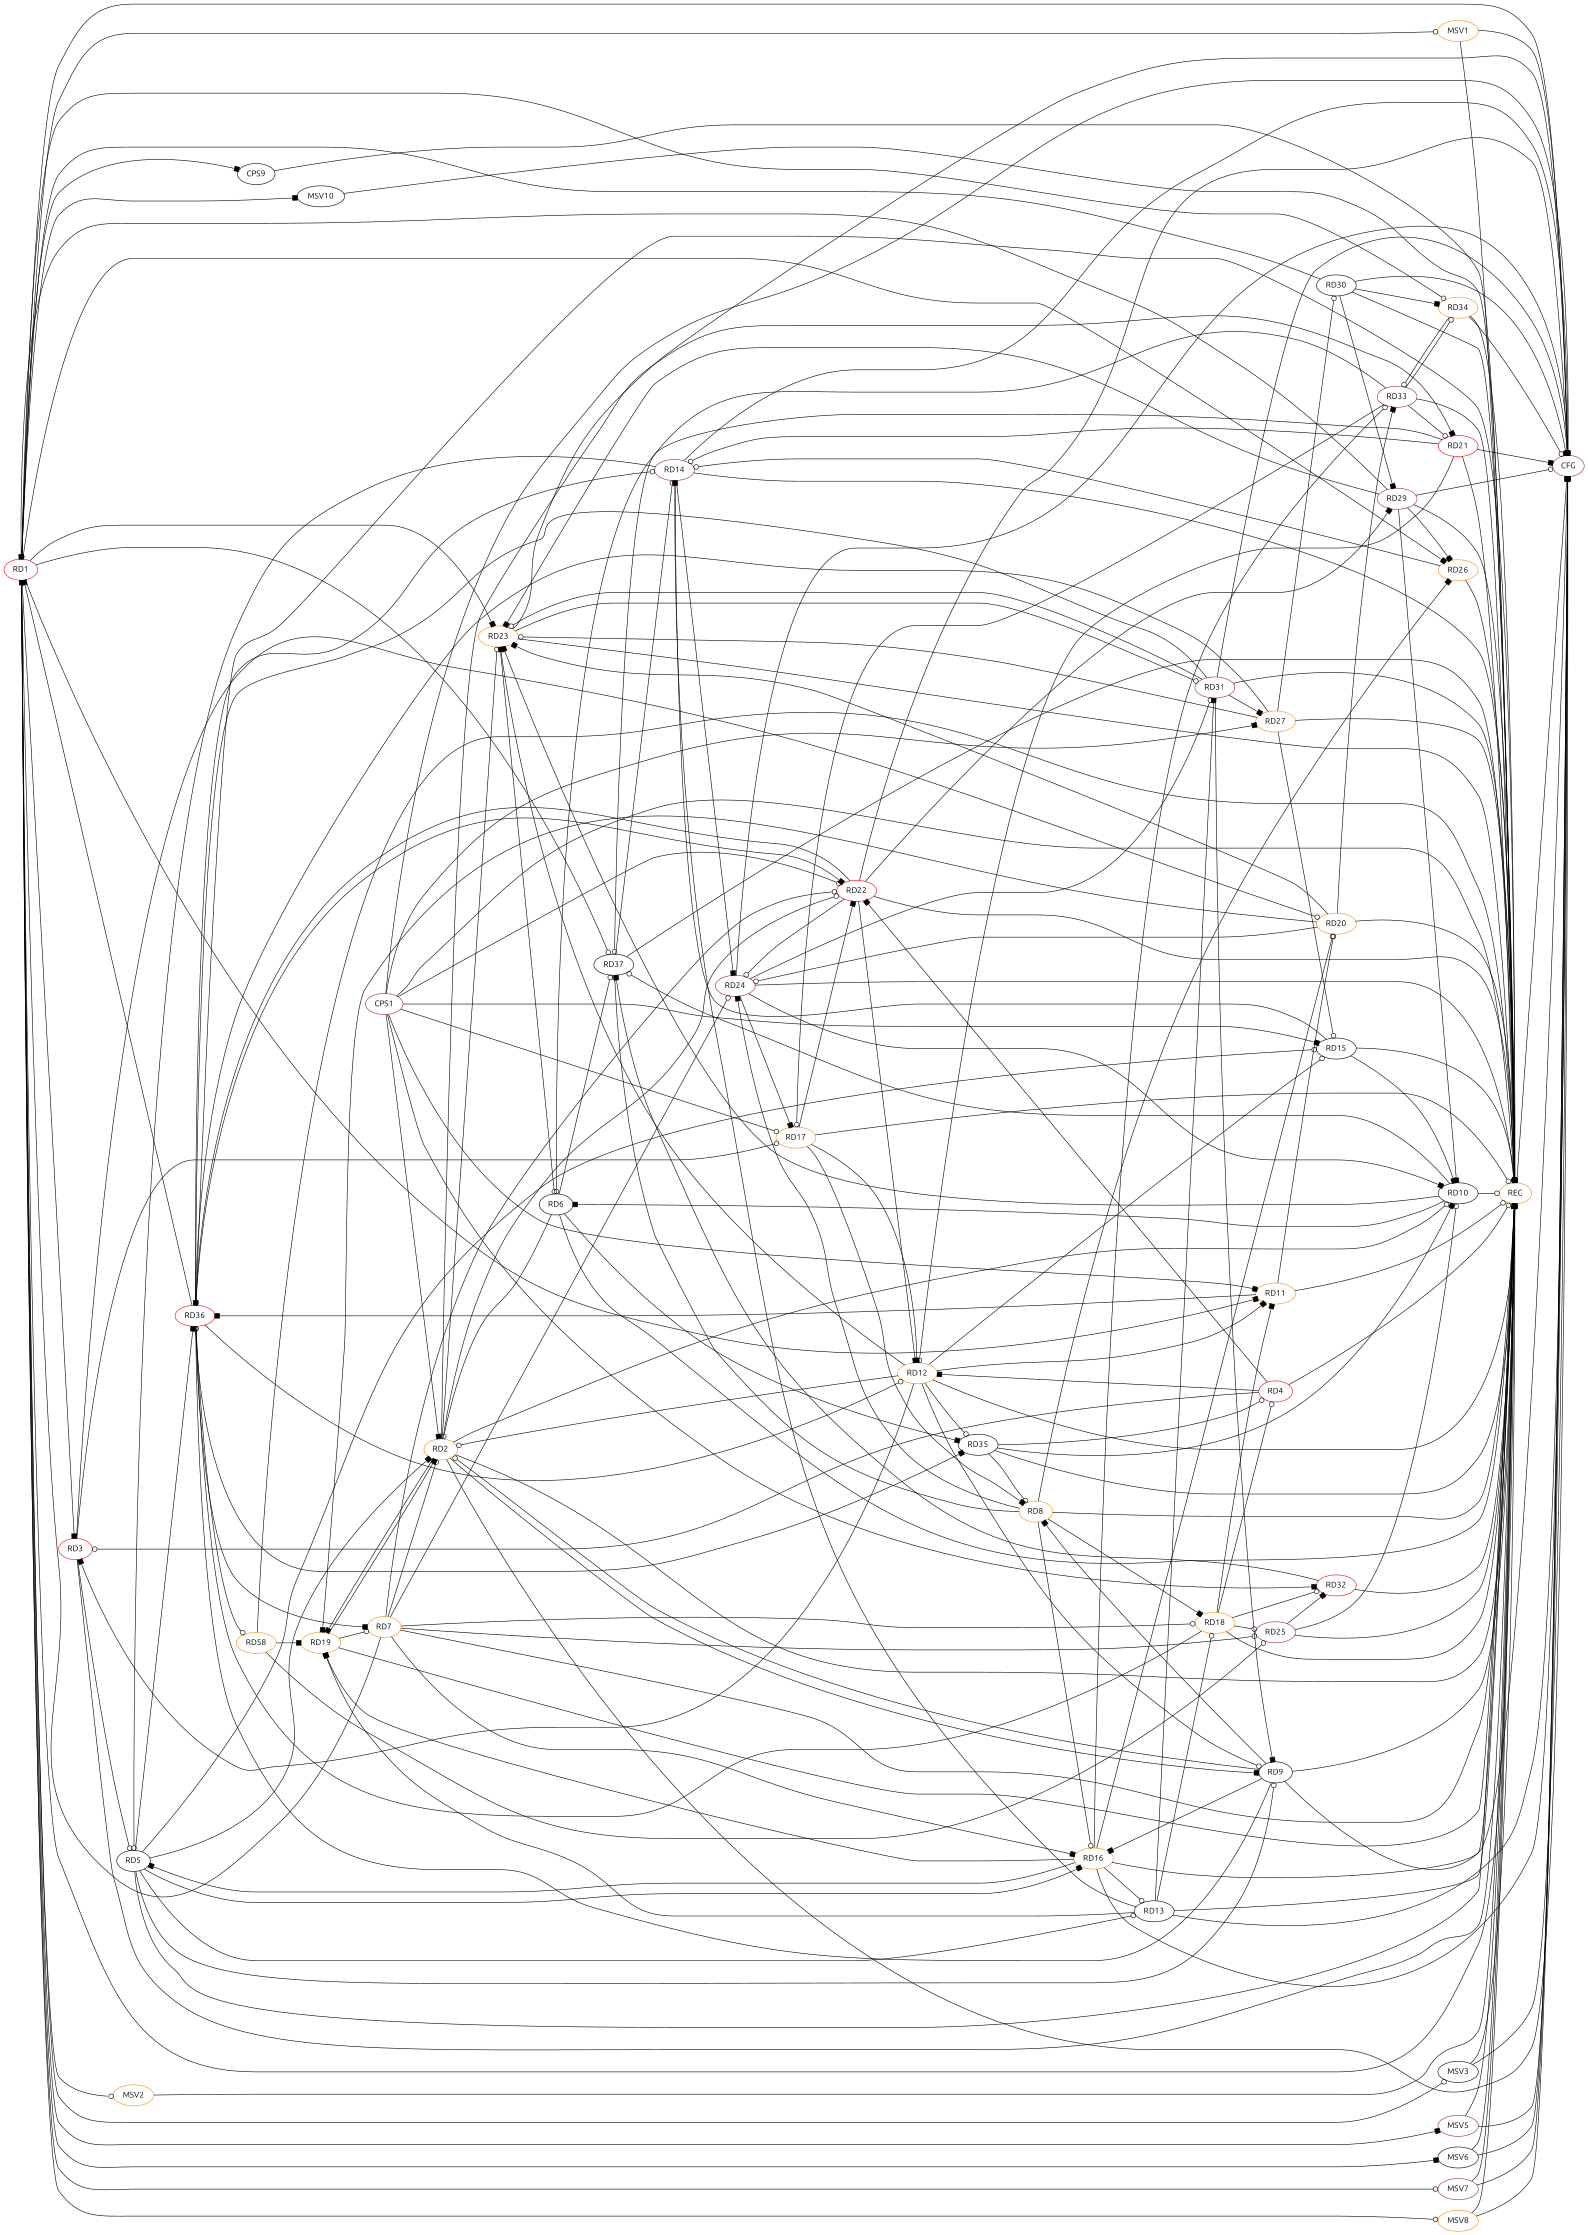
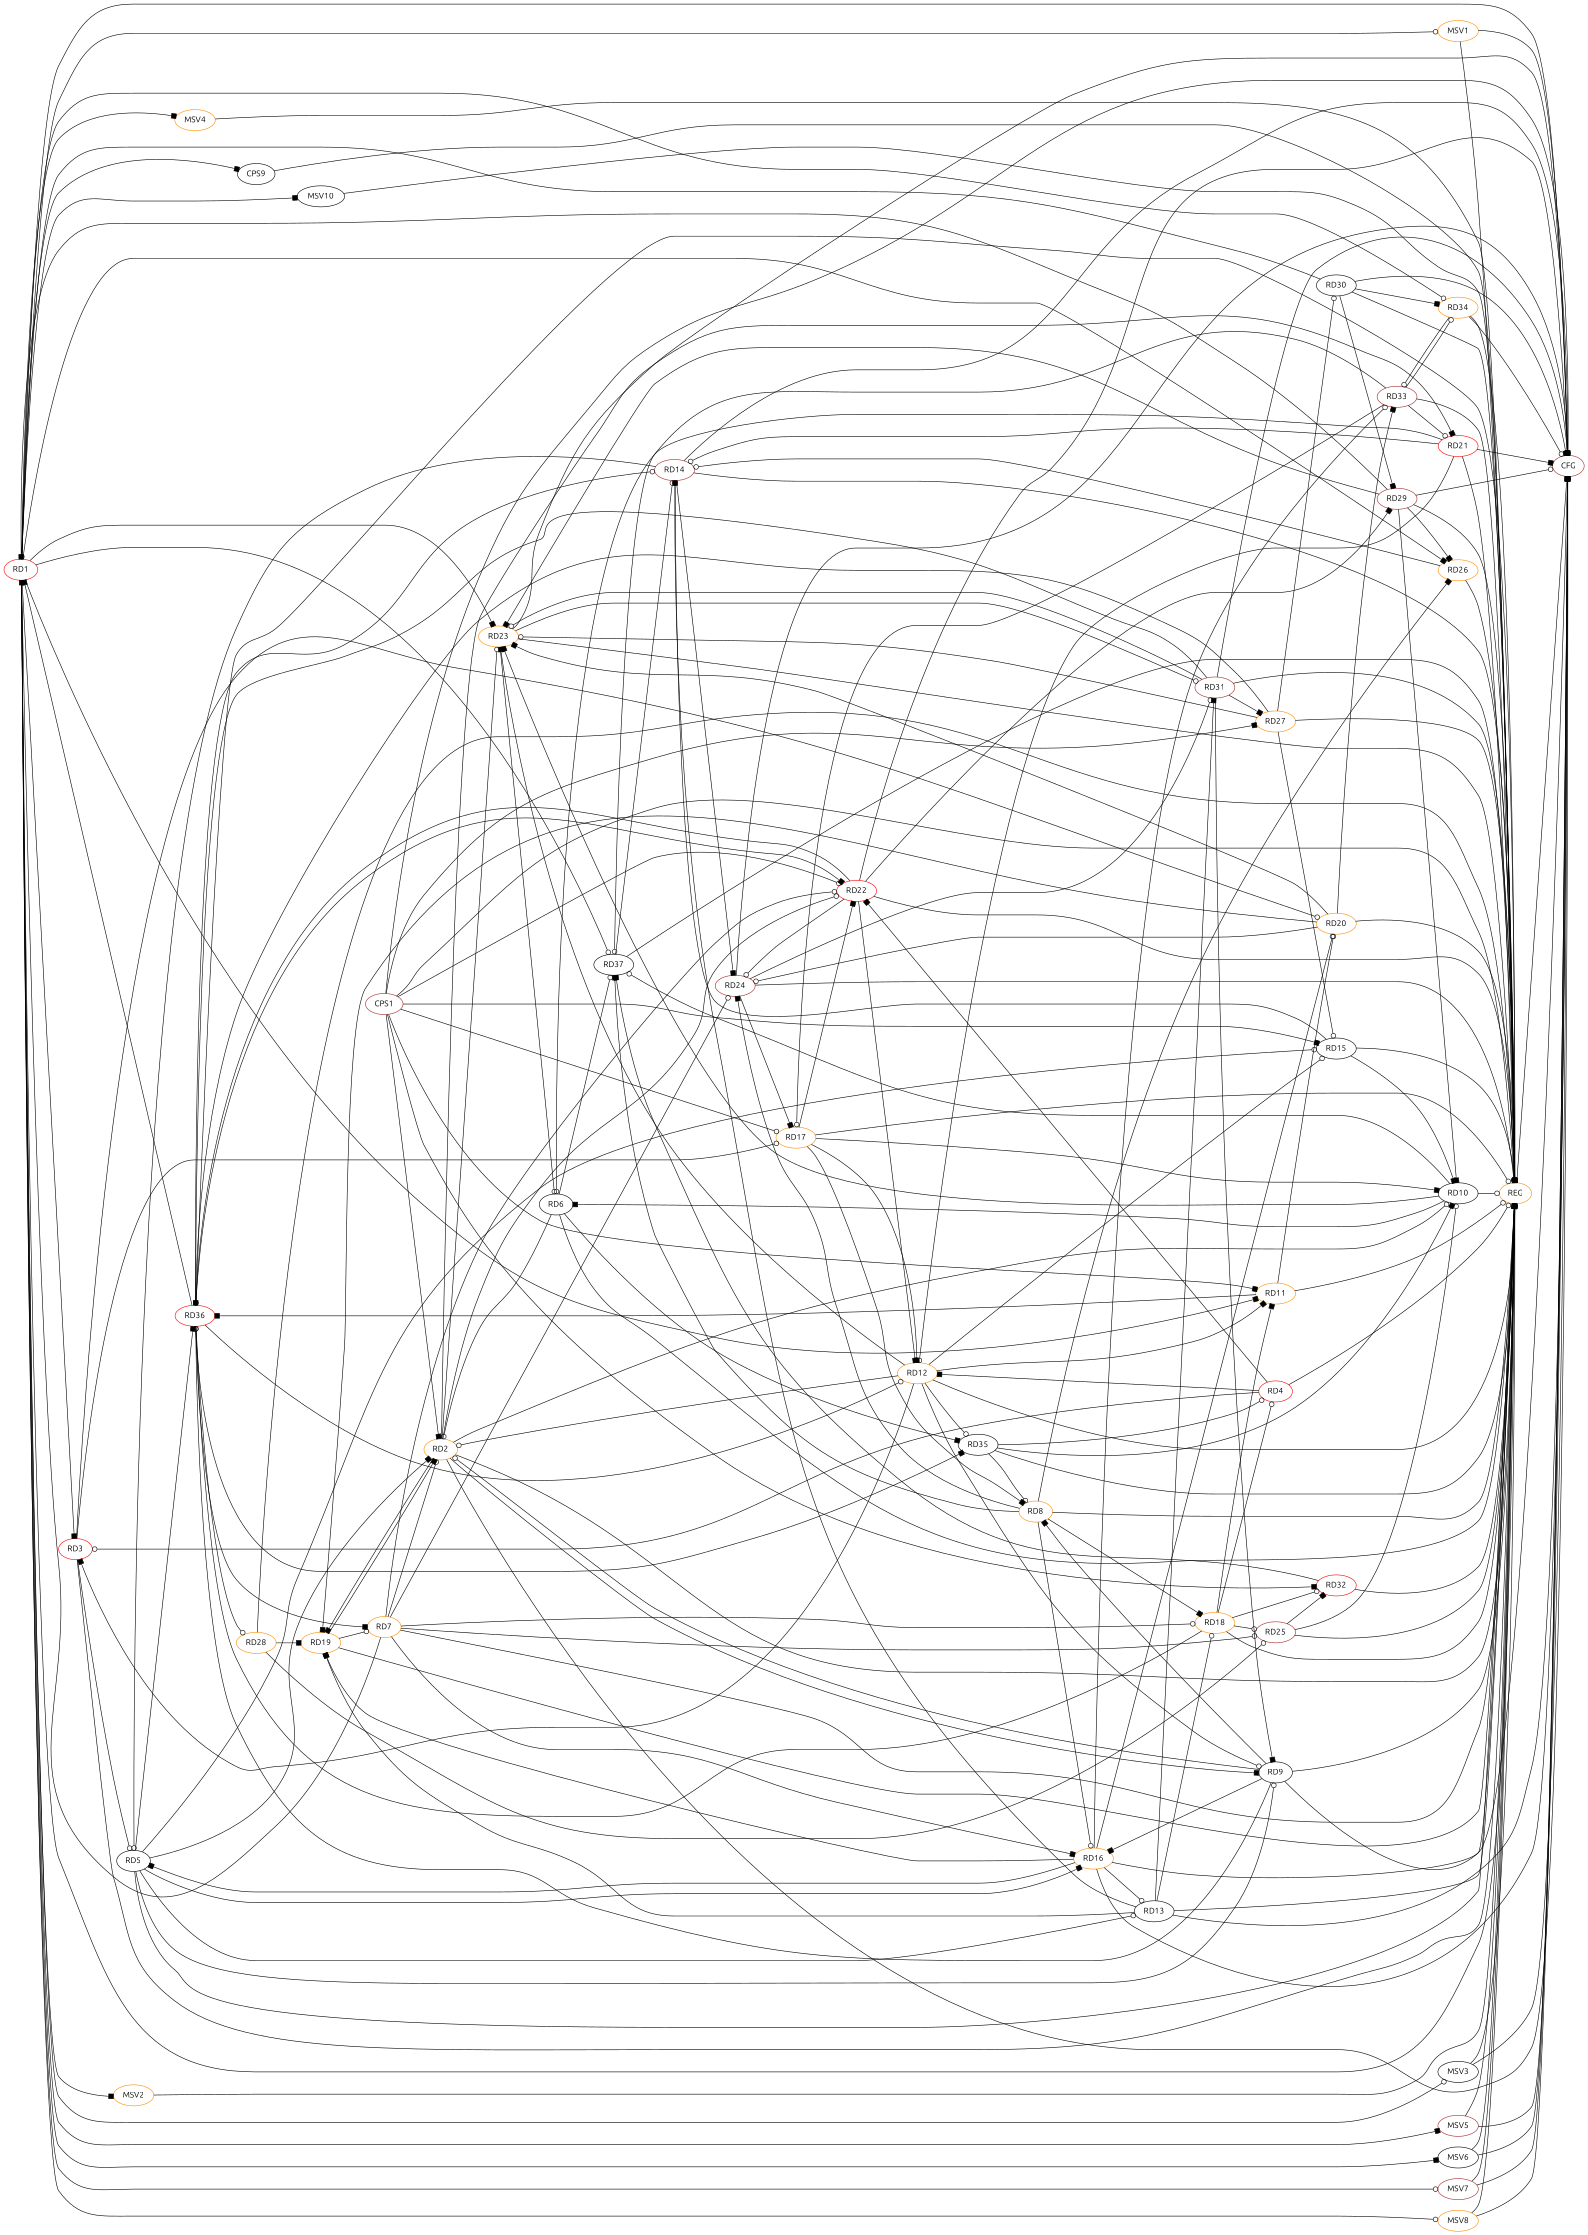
none -> (195, 120)
(1086, 1058) -> (1109, 1162)
(698, 1320) -> (698, 1320)
(31, 1356) -> (31, 1356)
(256, 1643) -> (256, 1643)
